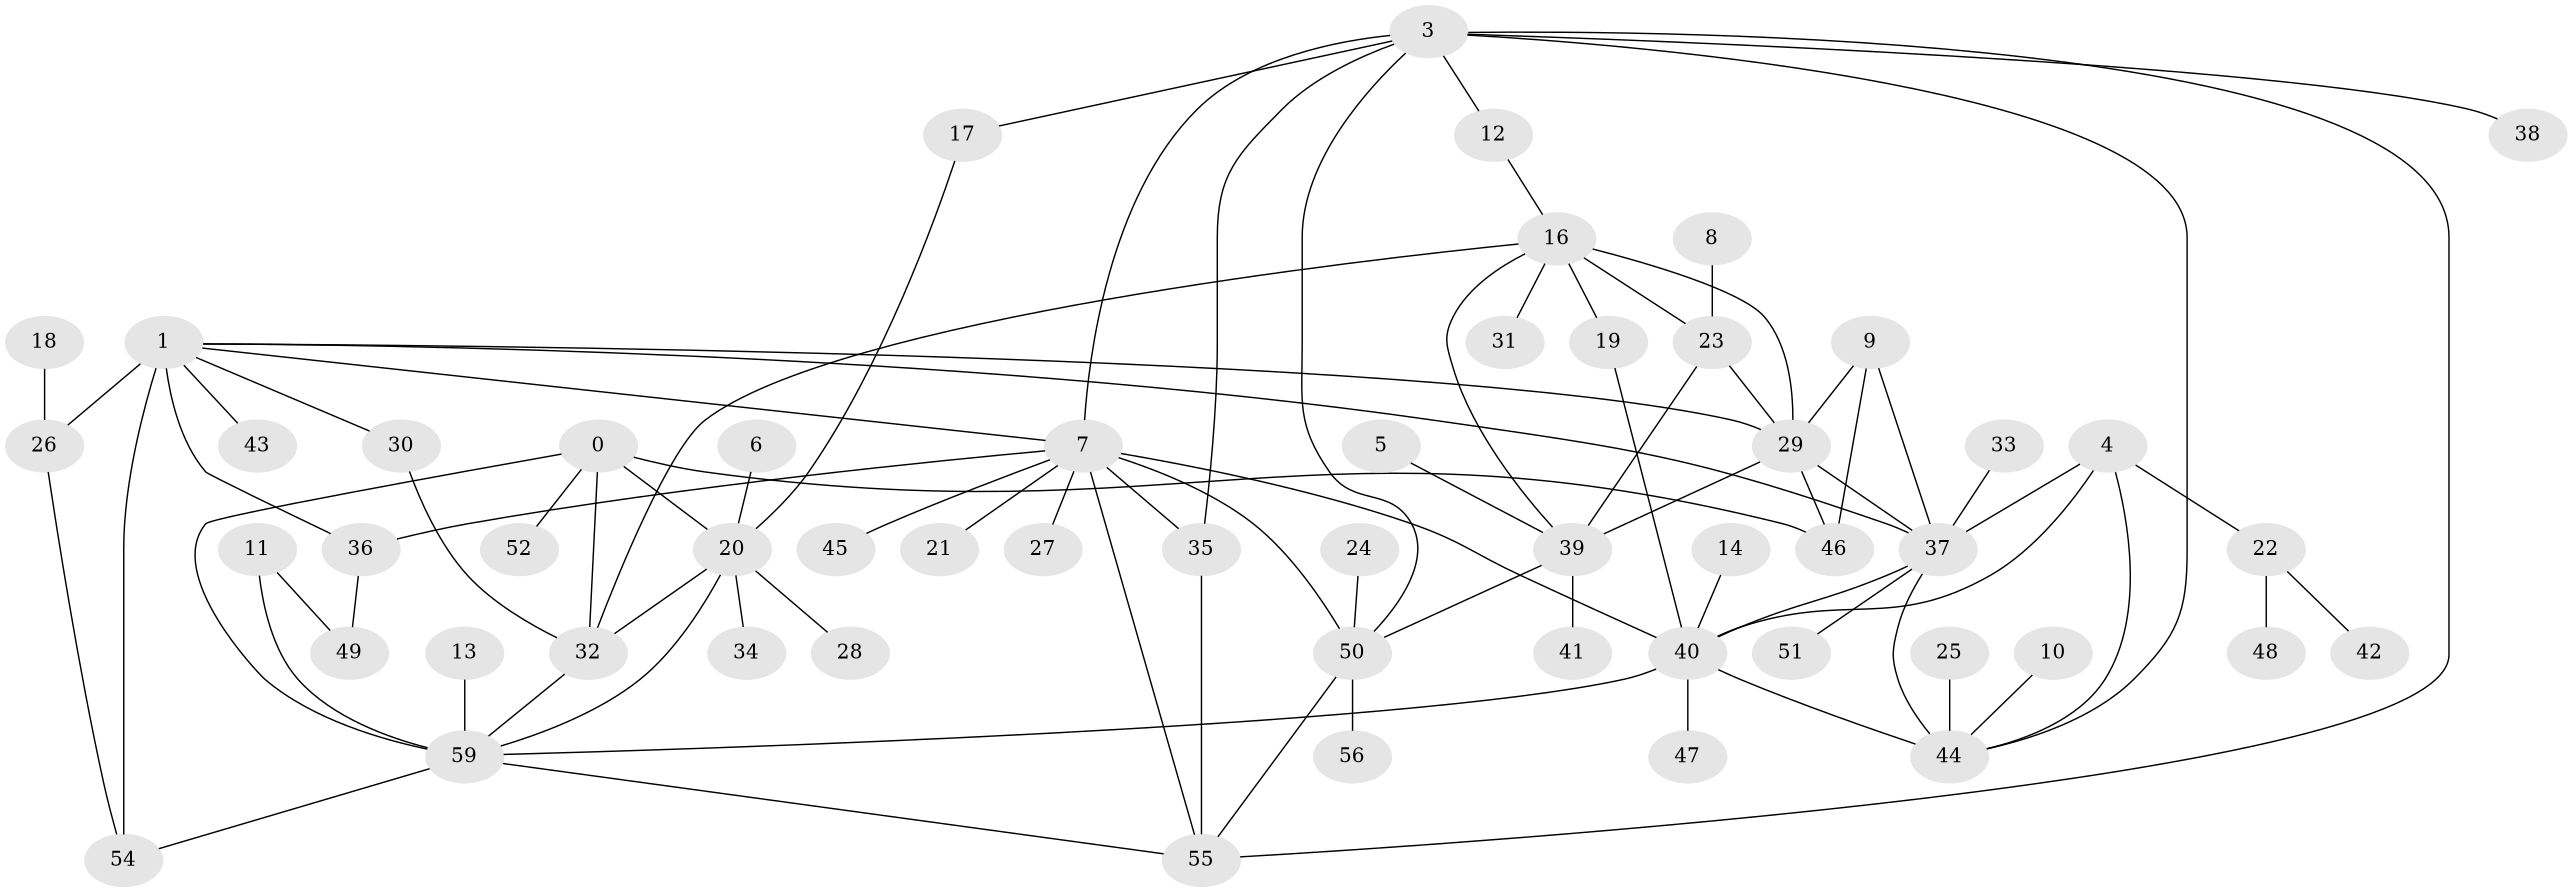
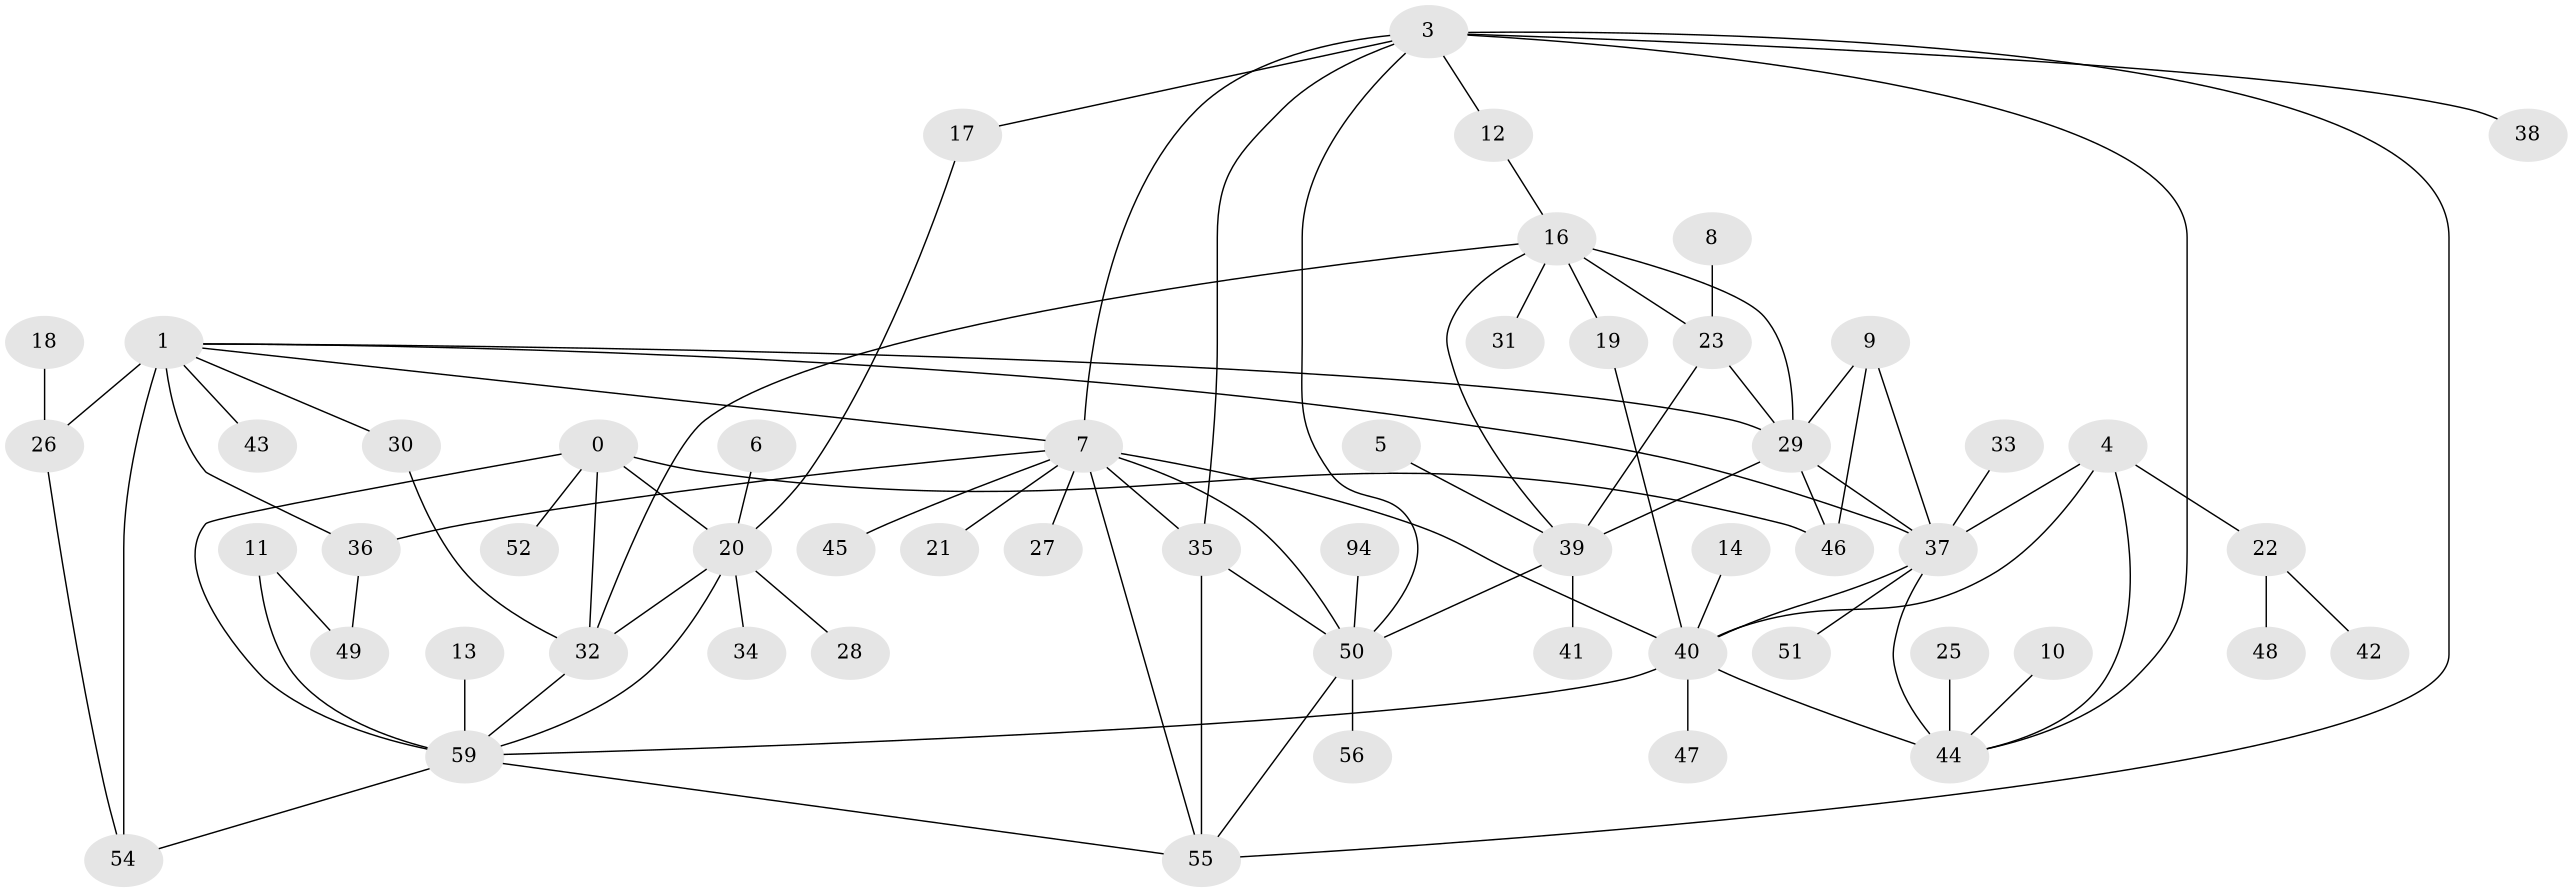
(1360, 550) -> (1360, 550)
none -> (1277, 602)
